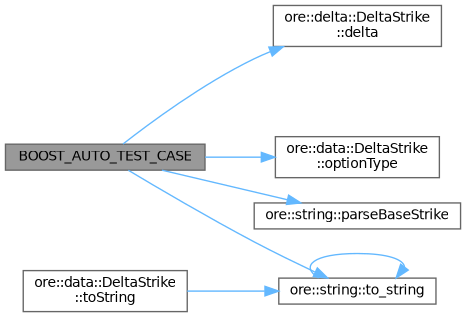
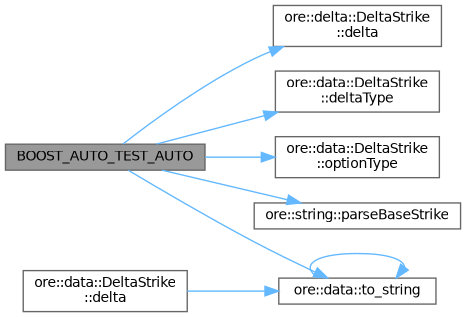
none -> (357, 92)
(105, 157) -> (105, 157)
(105, 291) -> (105, 291)
(357, 291) -> (357, 291)
